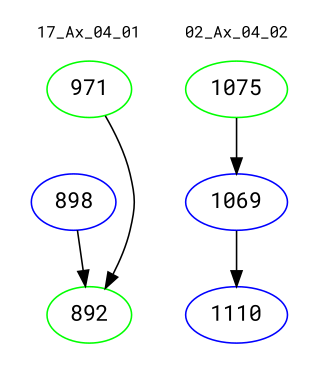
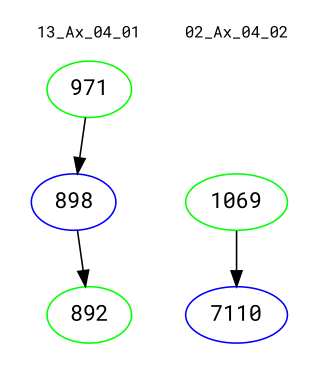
(89, 34) -> (89, 34)
(237, 89) -> none
(134, 194) -> (83, 138)
(237, 202) -> (237, 202)
(237, 315) -> (237, 315)
